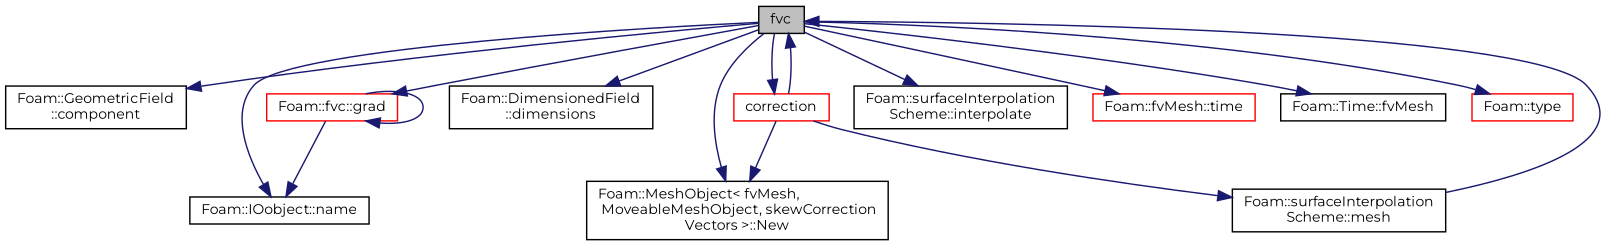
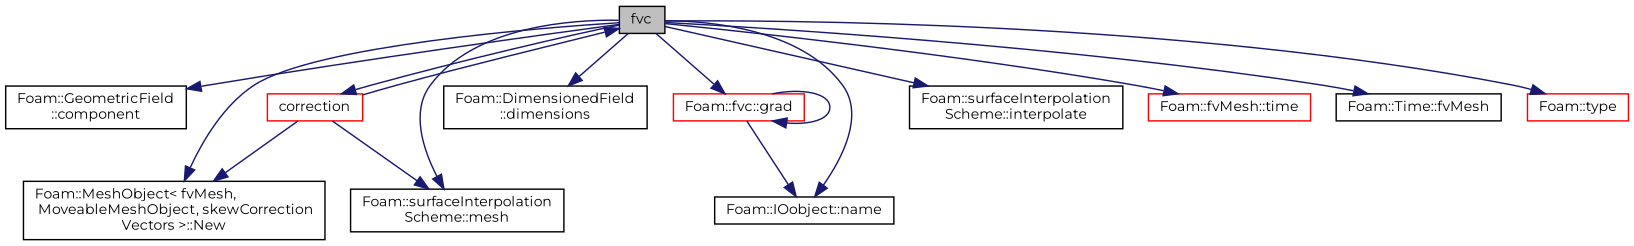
(1312, 37) -> (428, 90)
